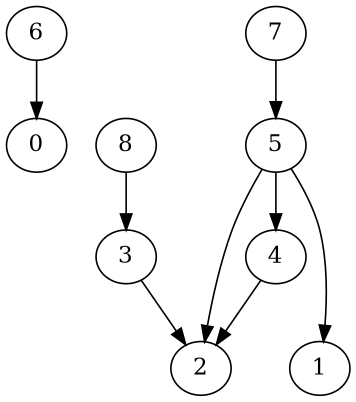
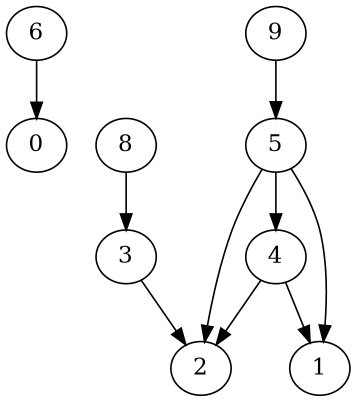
(276, 33) -> (276, 33)
none -> (295, 304)
